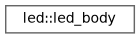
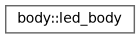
(70, 19) -> (70, 19)
